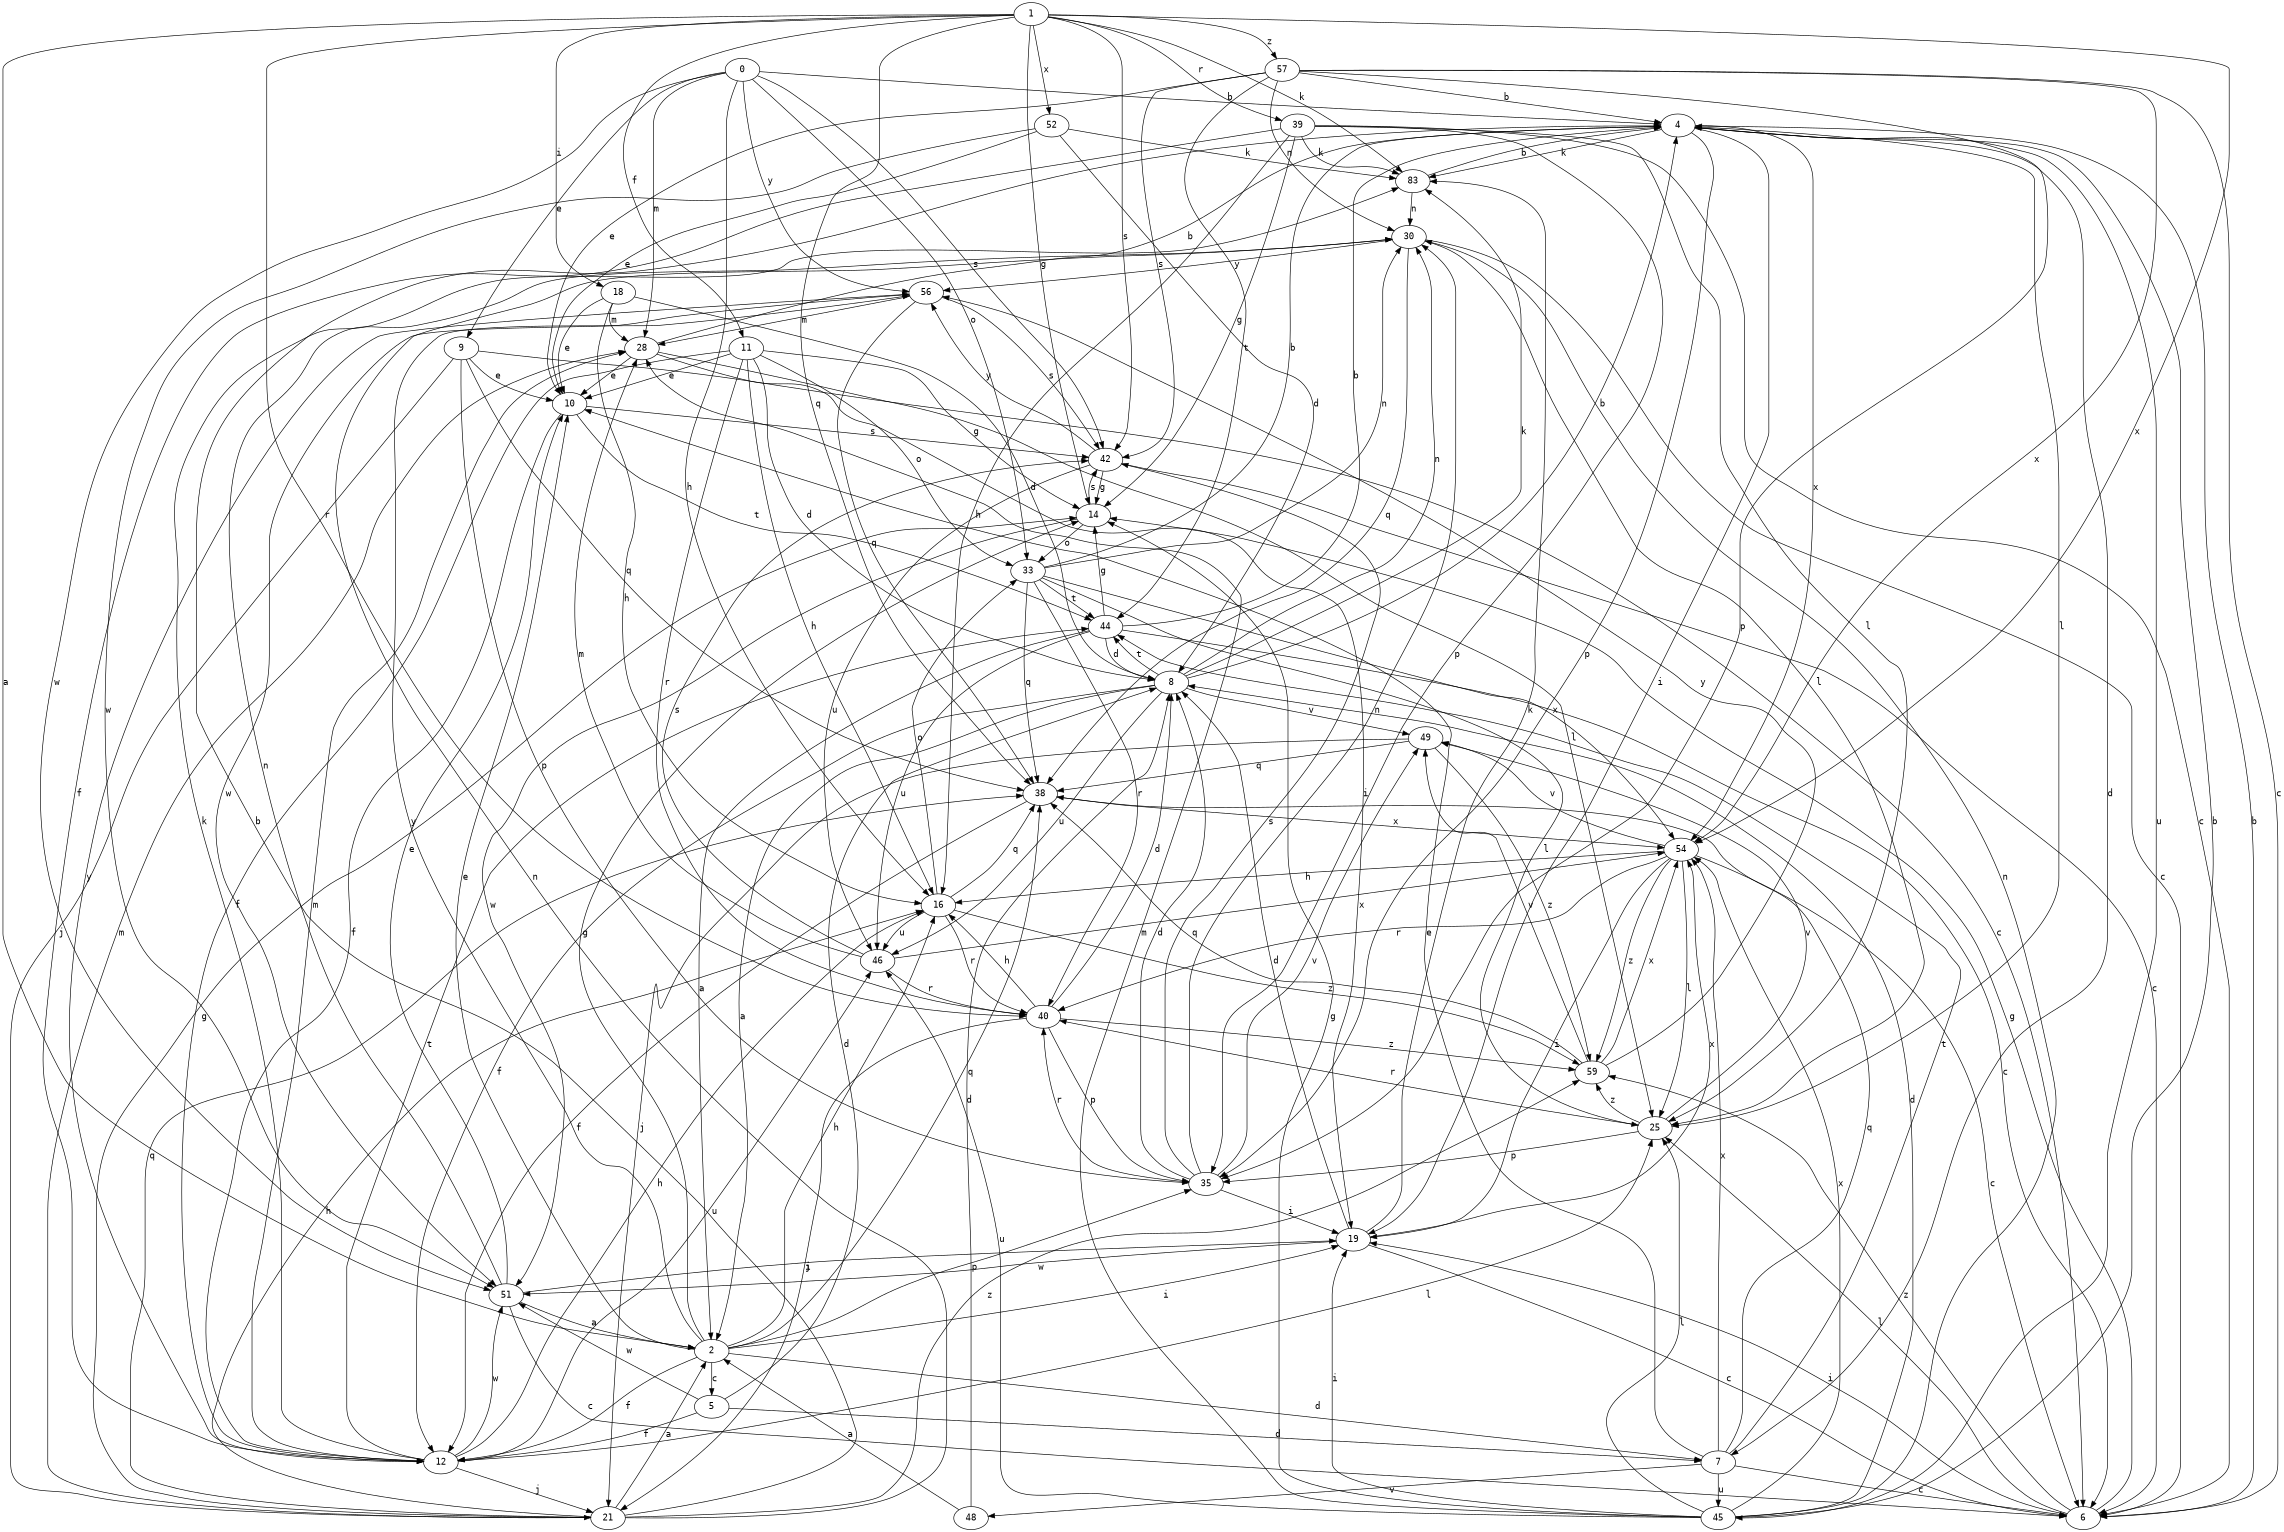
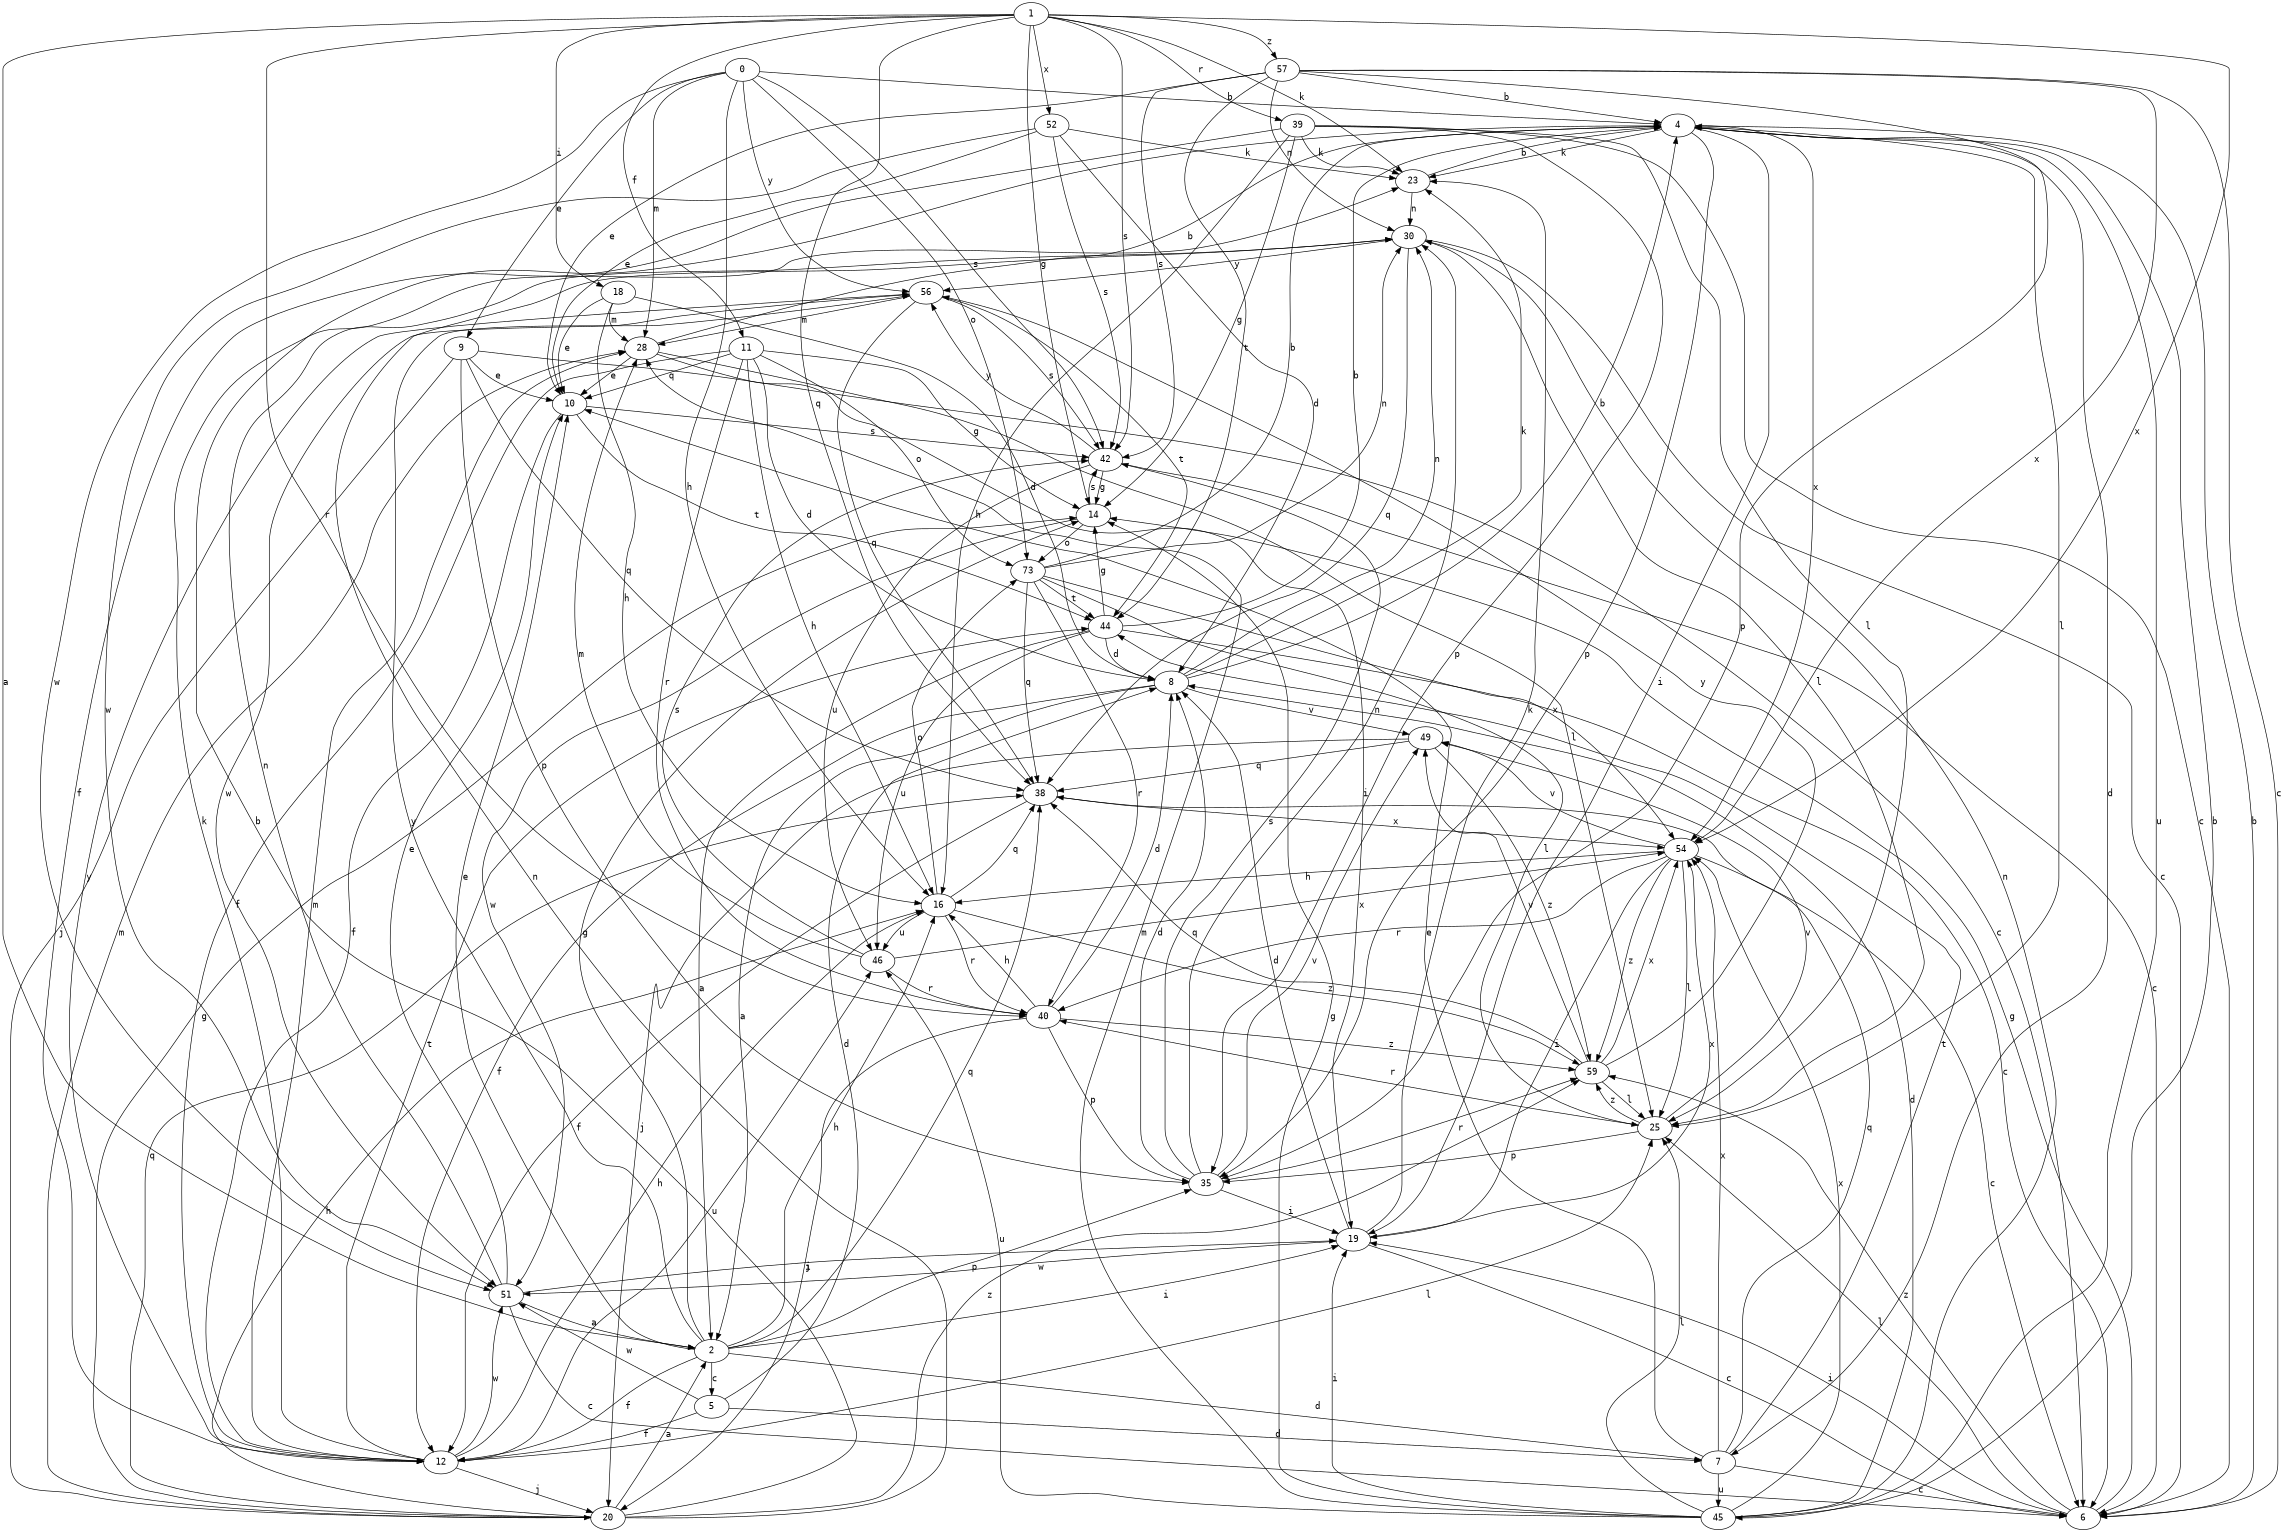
(1413, 181) -> (1413, 181)
none -> (1097, 288)
(672, 376) -> (672, 376)
(1028, 571) -> (1028, 571)
(1137, 660) -> (1134, 420)
(1043, 837) -> none
none -> (1621, 1098)
(1075, 1142) -> (1390, 1139)
(608, 1518) -> (608, 1518)
(971, 1518) -> none
